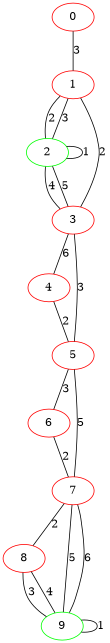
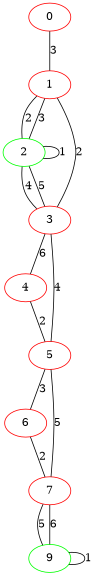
(81, 288) -> (58, 288)
(24, 558) -> none
